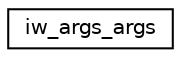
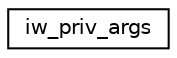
(91, 29) -> (88, 29)
